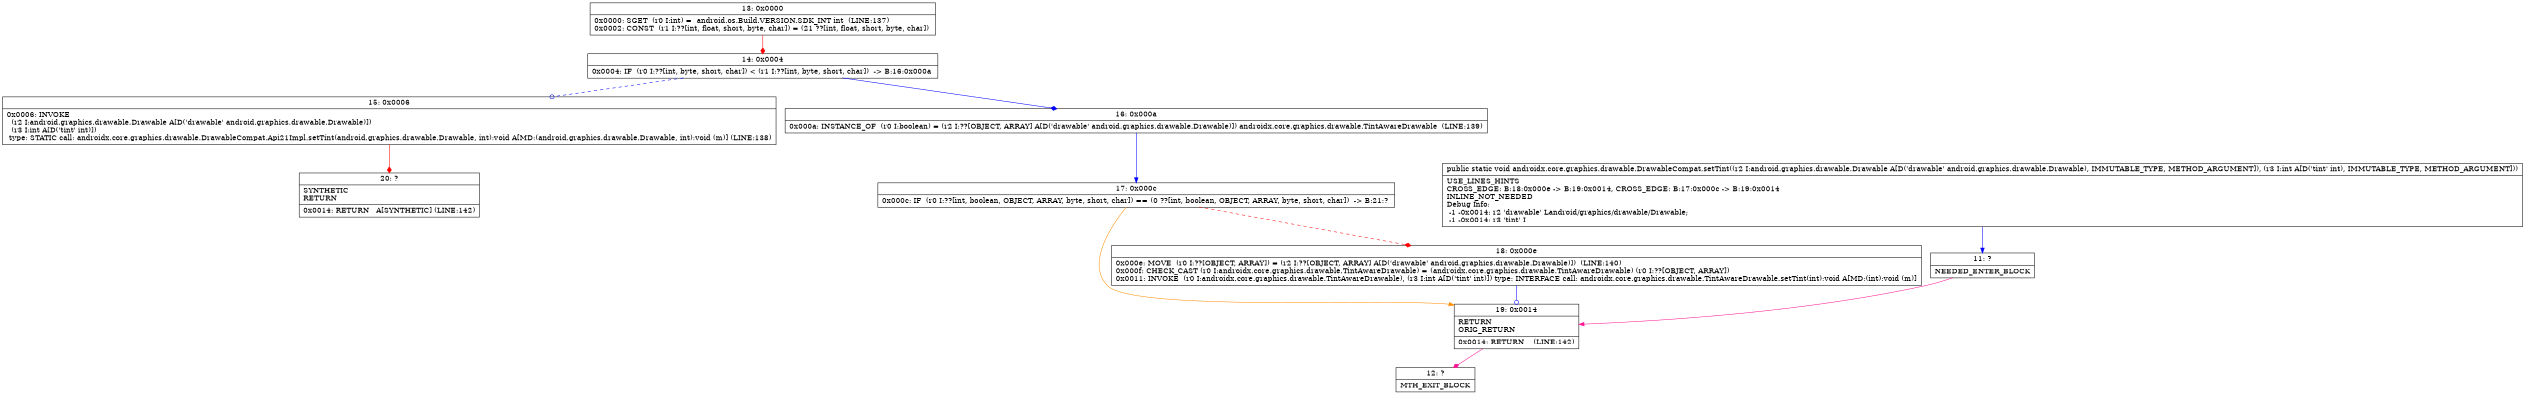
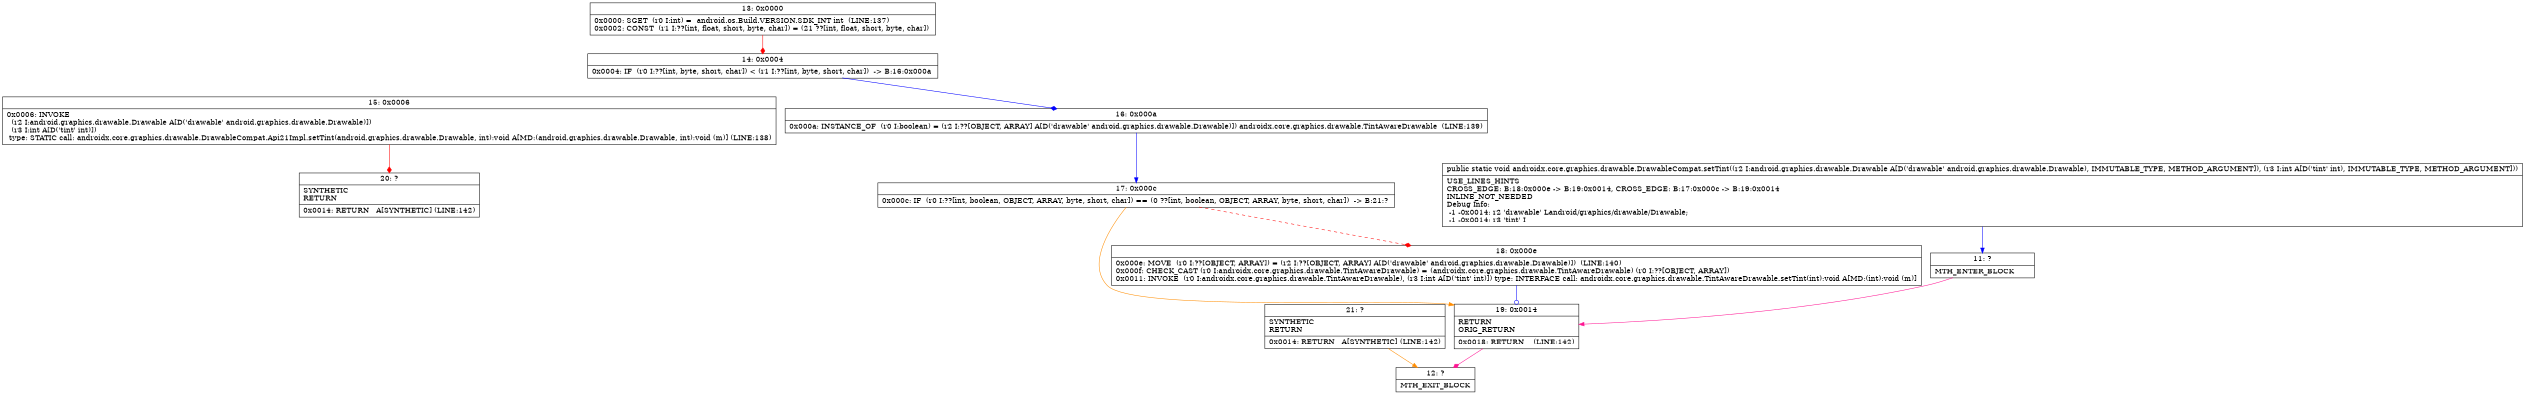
(619, 87) -> none
(1982, 271) -> (1975, 271)
none -> (1355, 326)
(1517, 342) -> (1517, 342)
